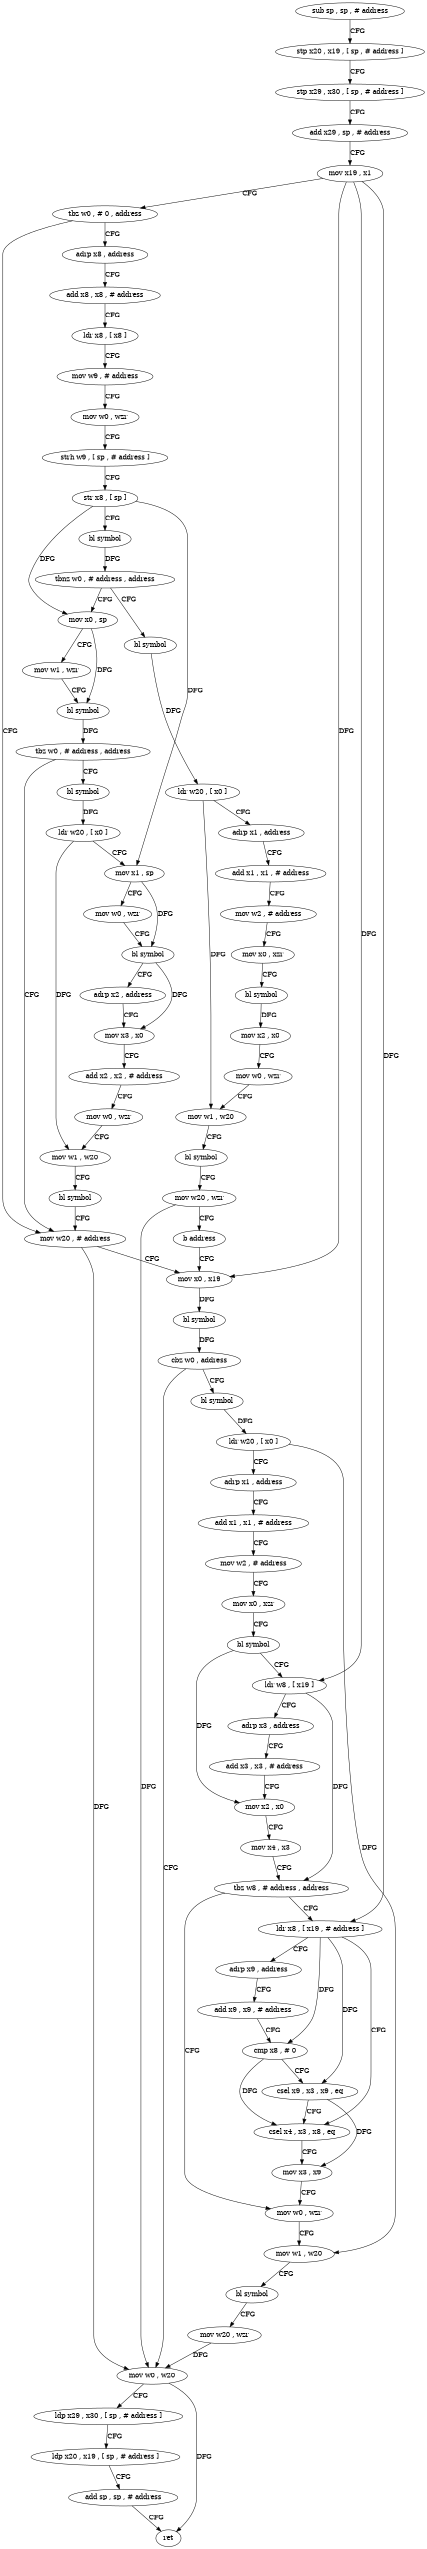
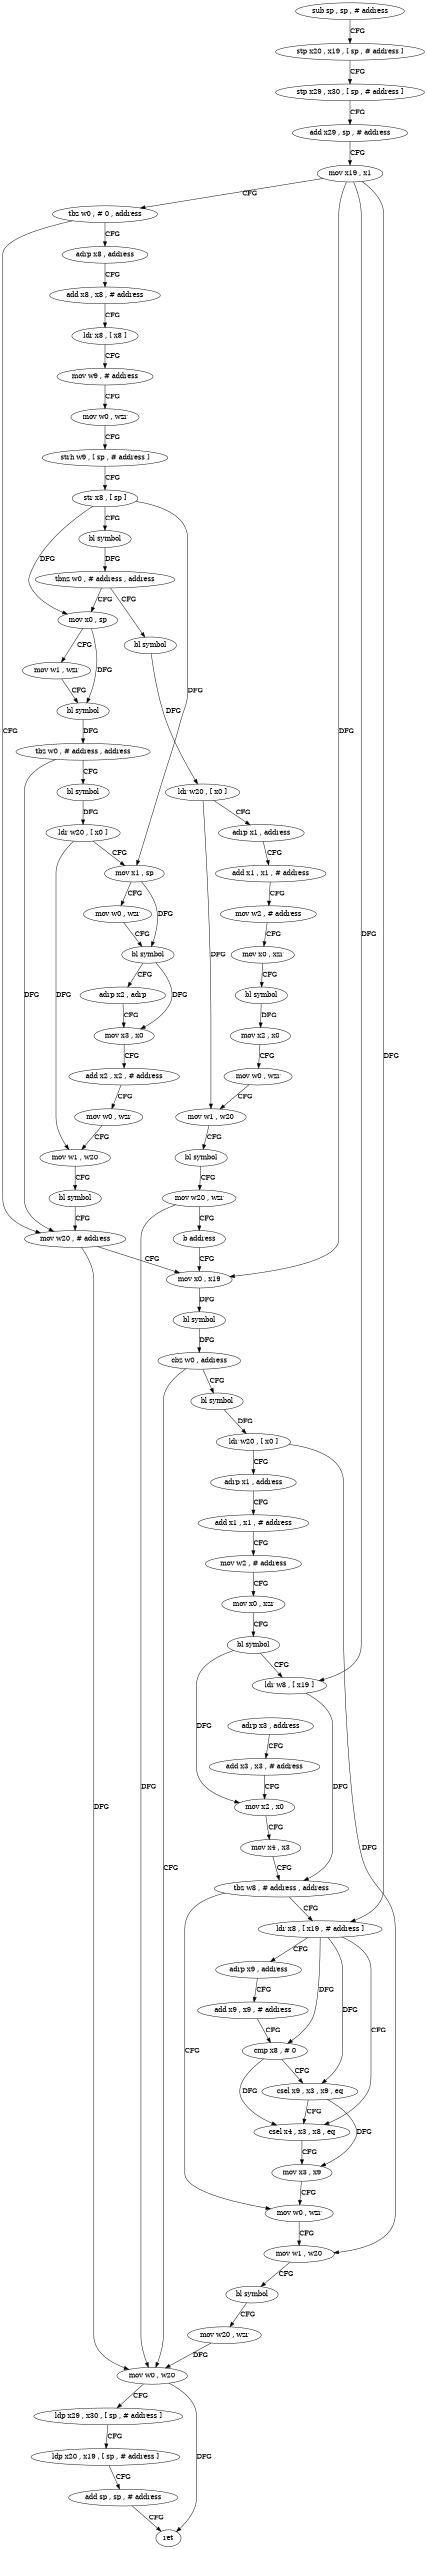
(32, 995) -> (32, 995)
(123, 995) -> (123, 995)
(281, 1704) -> none
